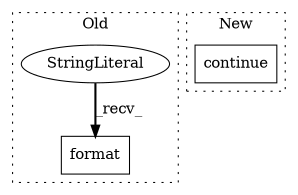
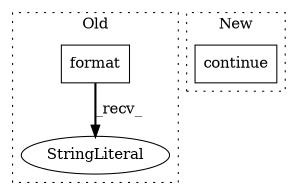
(95, 104) -> (95, 104)
